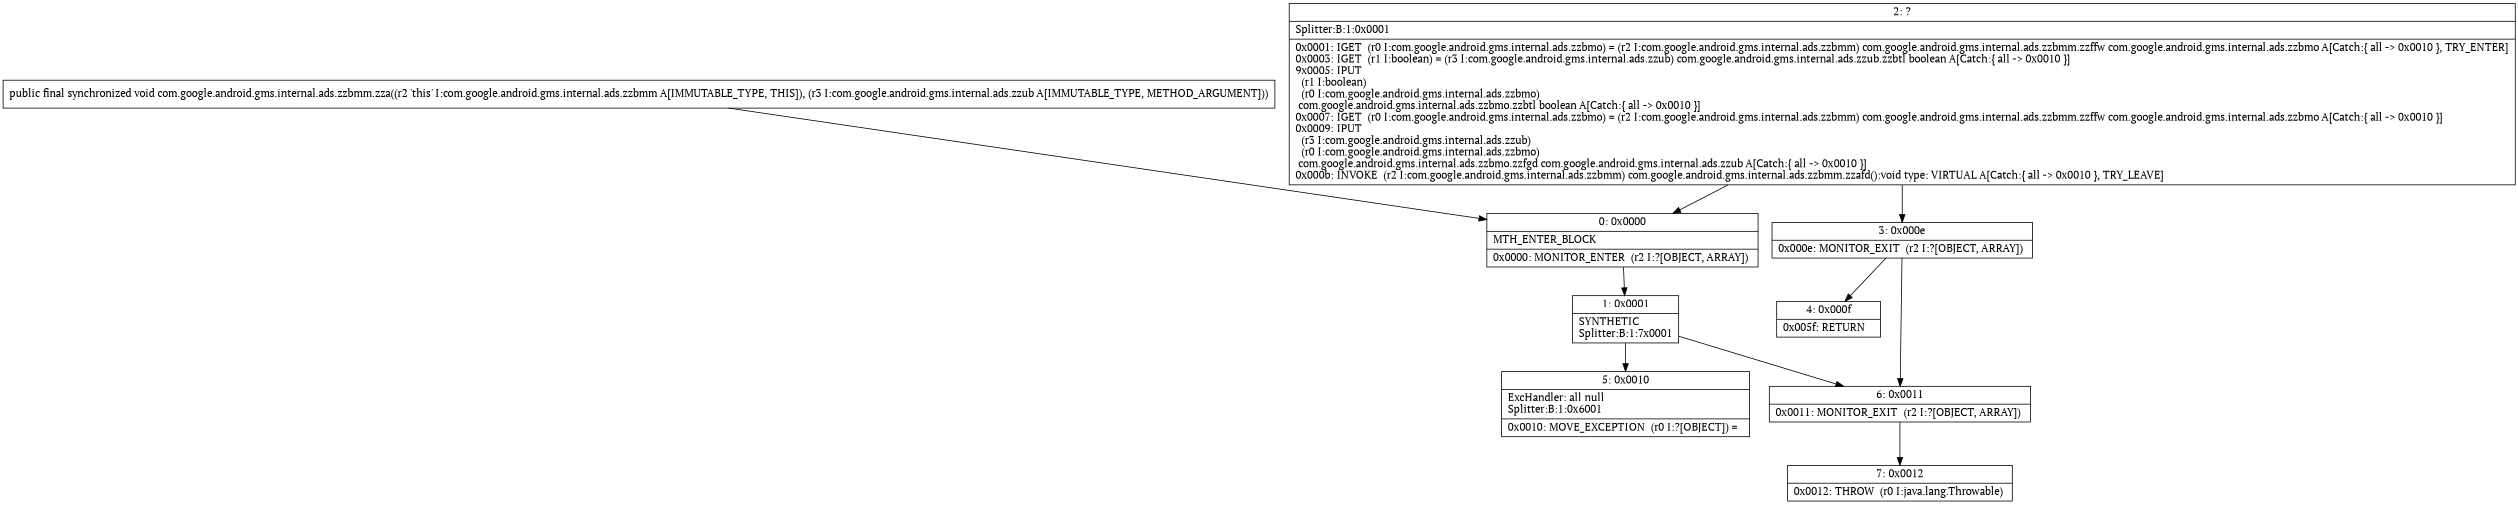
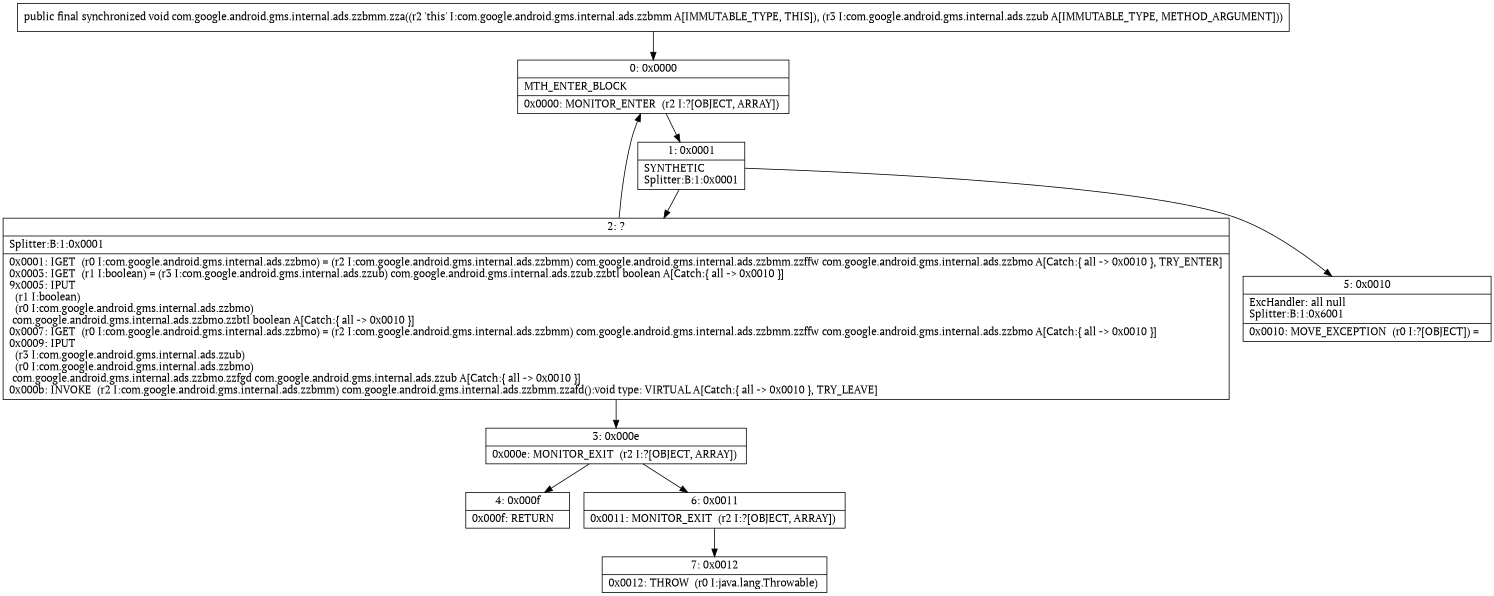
(1829, 328) -> (518, 519)
(1626, 334) -> (691, 180)
(1757, 360) -> (673, 200)
